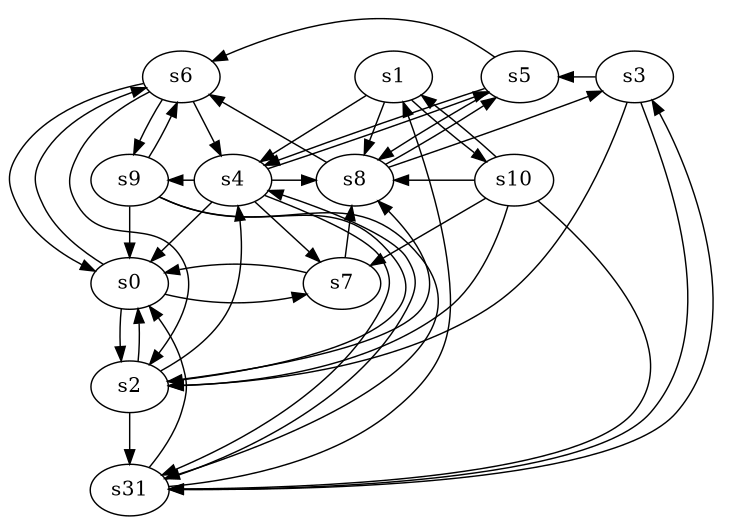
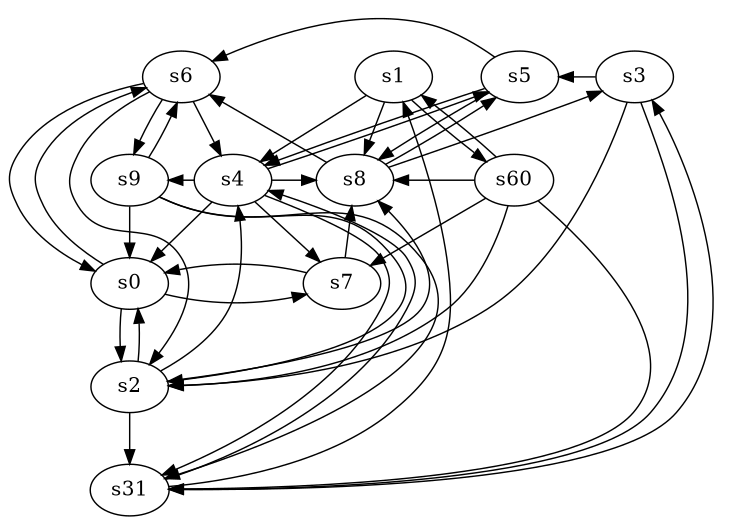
(514, 180) -> (514, 180)
(186, 394) -> none
